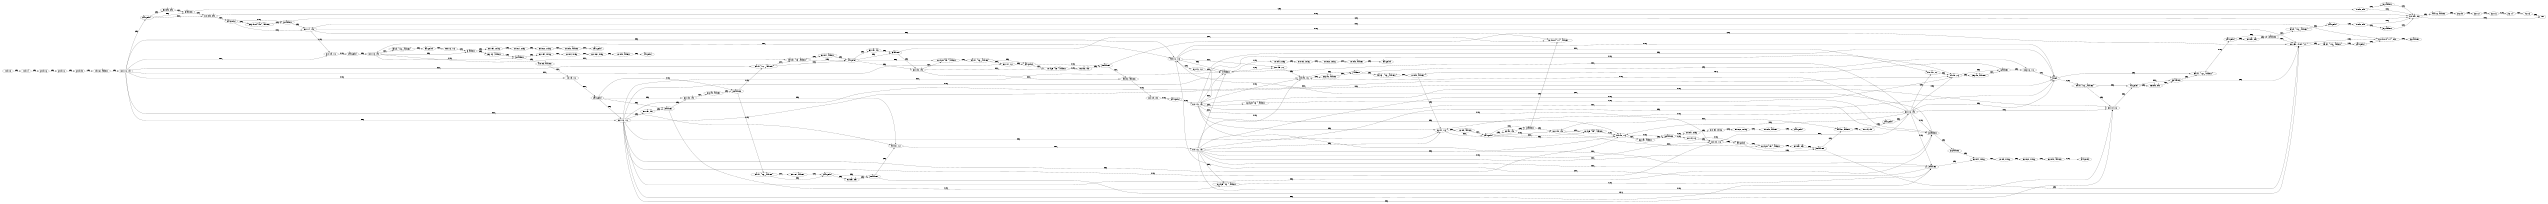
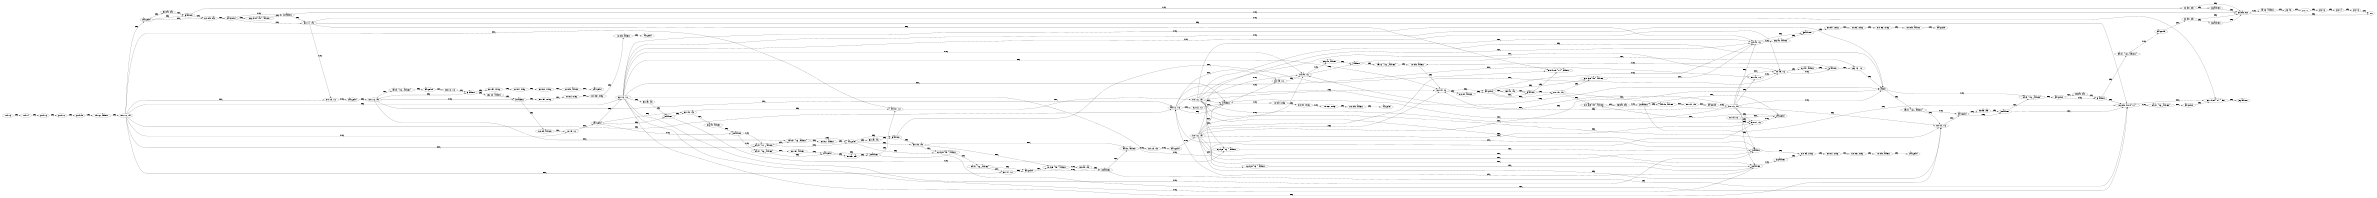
(1312, 14) -> none
(1441, 130) -> (1442, 90)
(1679, 137) -> none
